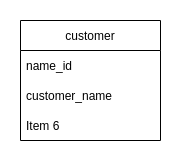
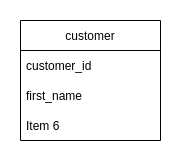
(48, 66) -> (61, 66)
(70, 96) -> (58, 96)
